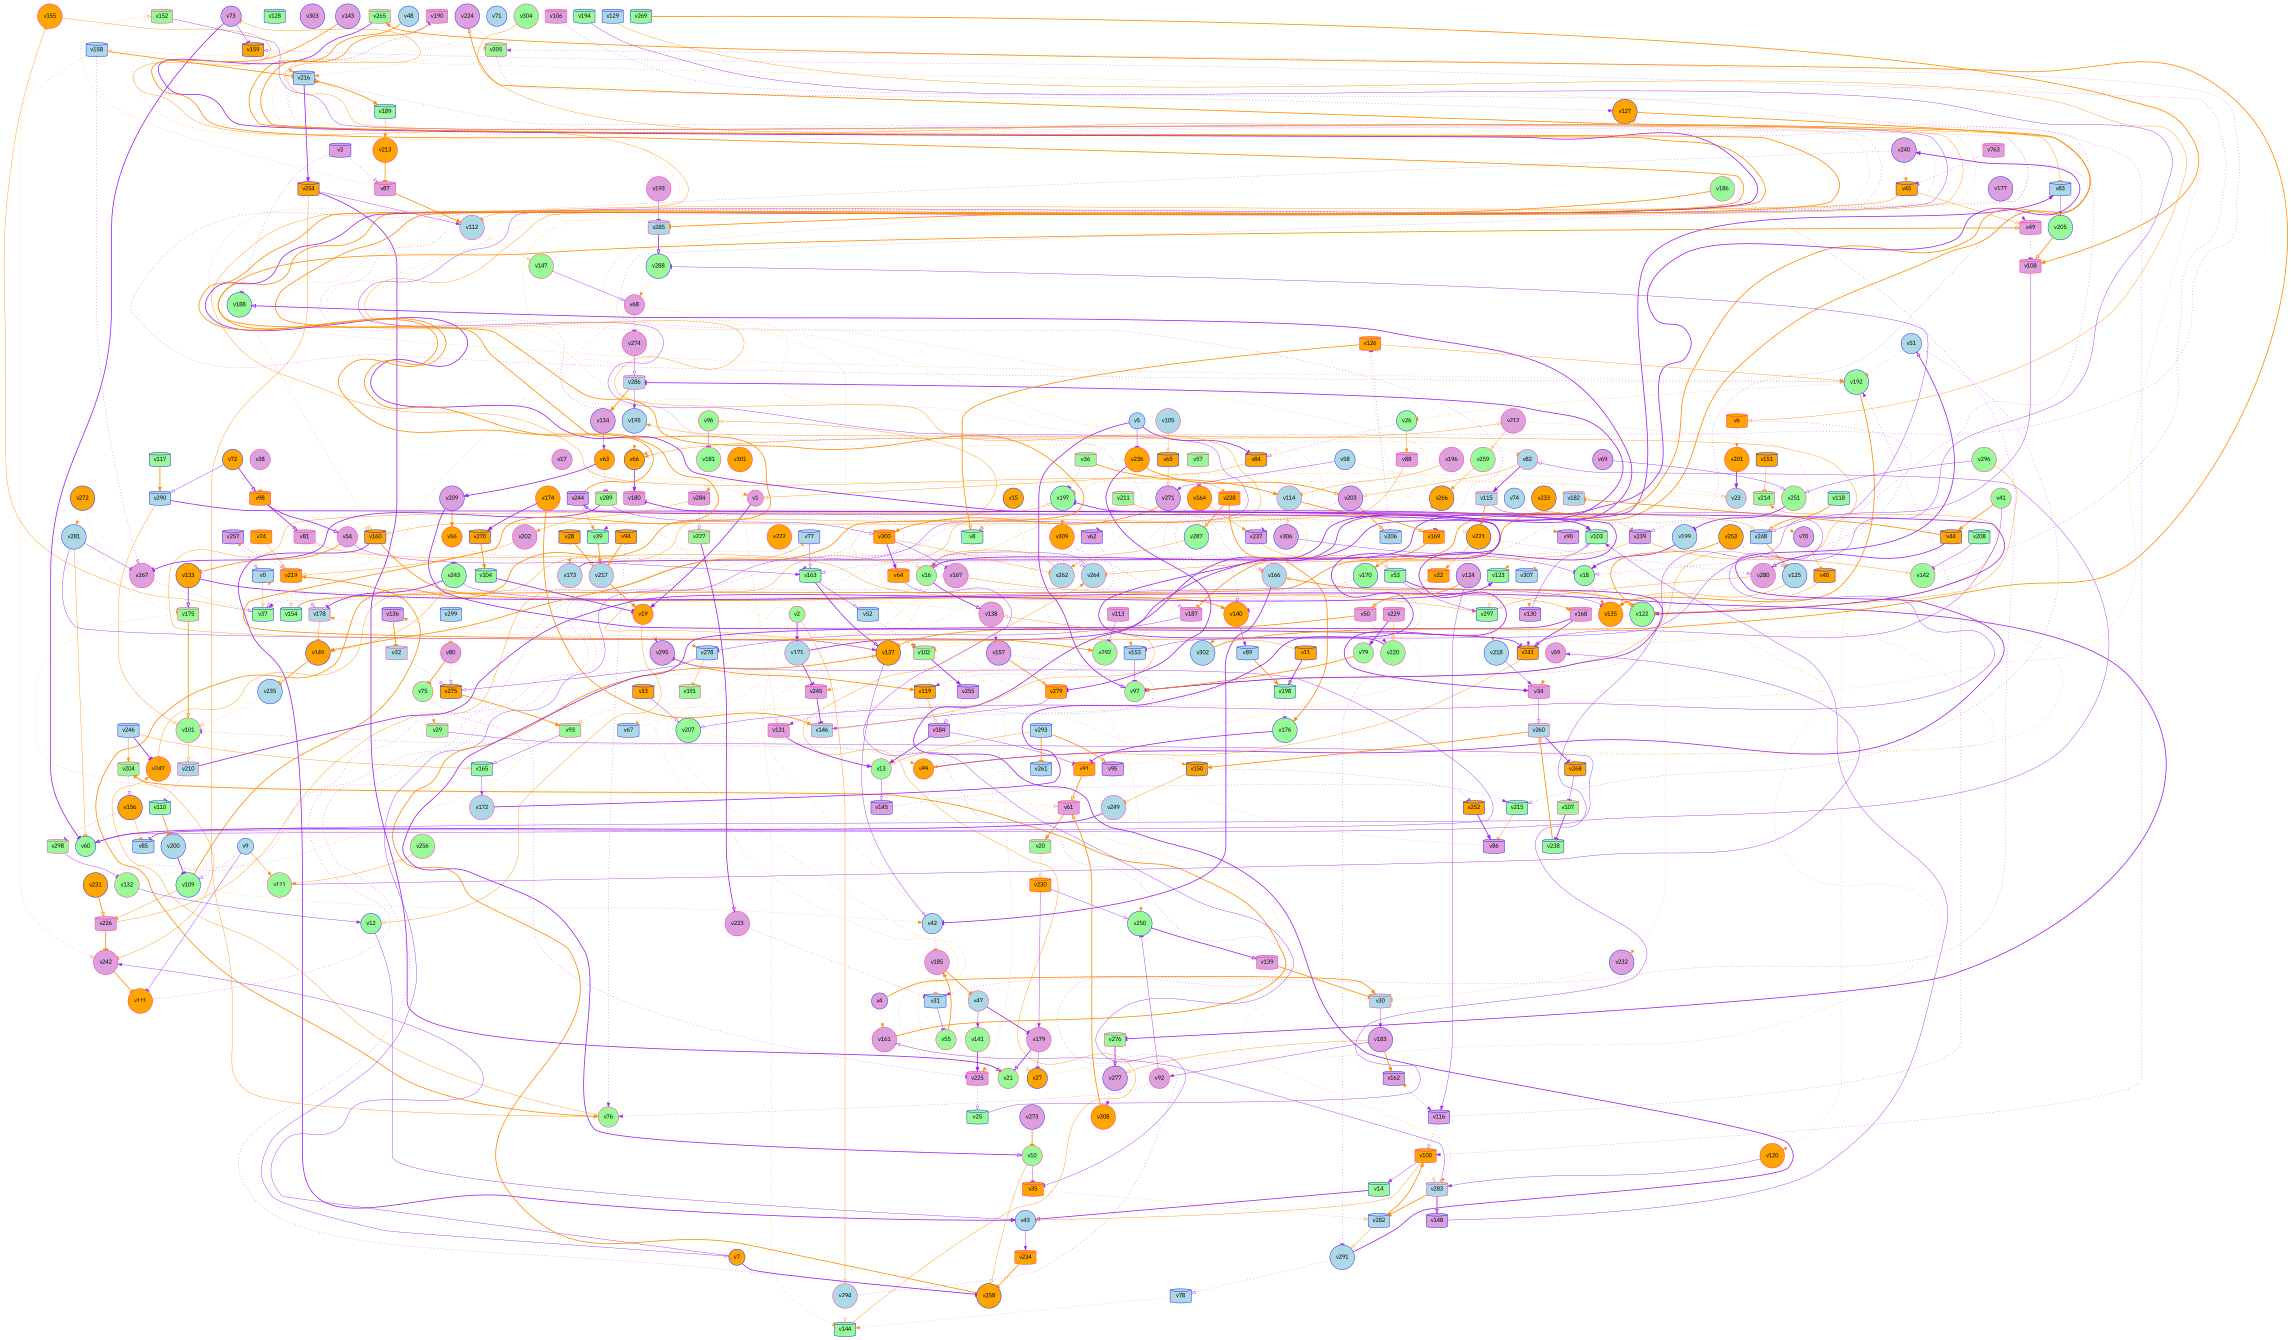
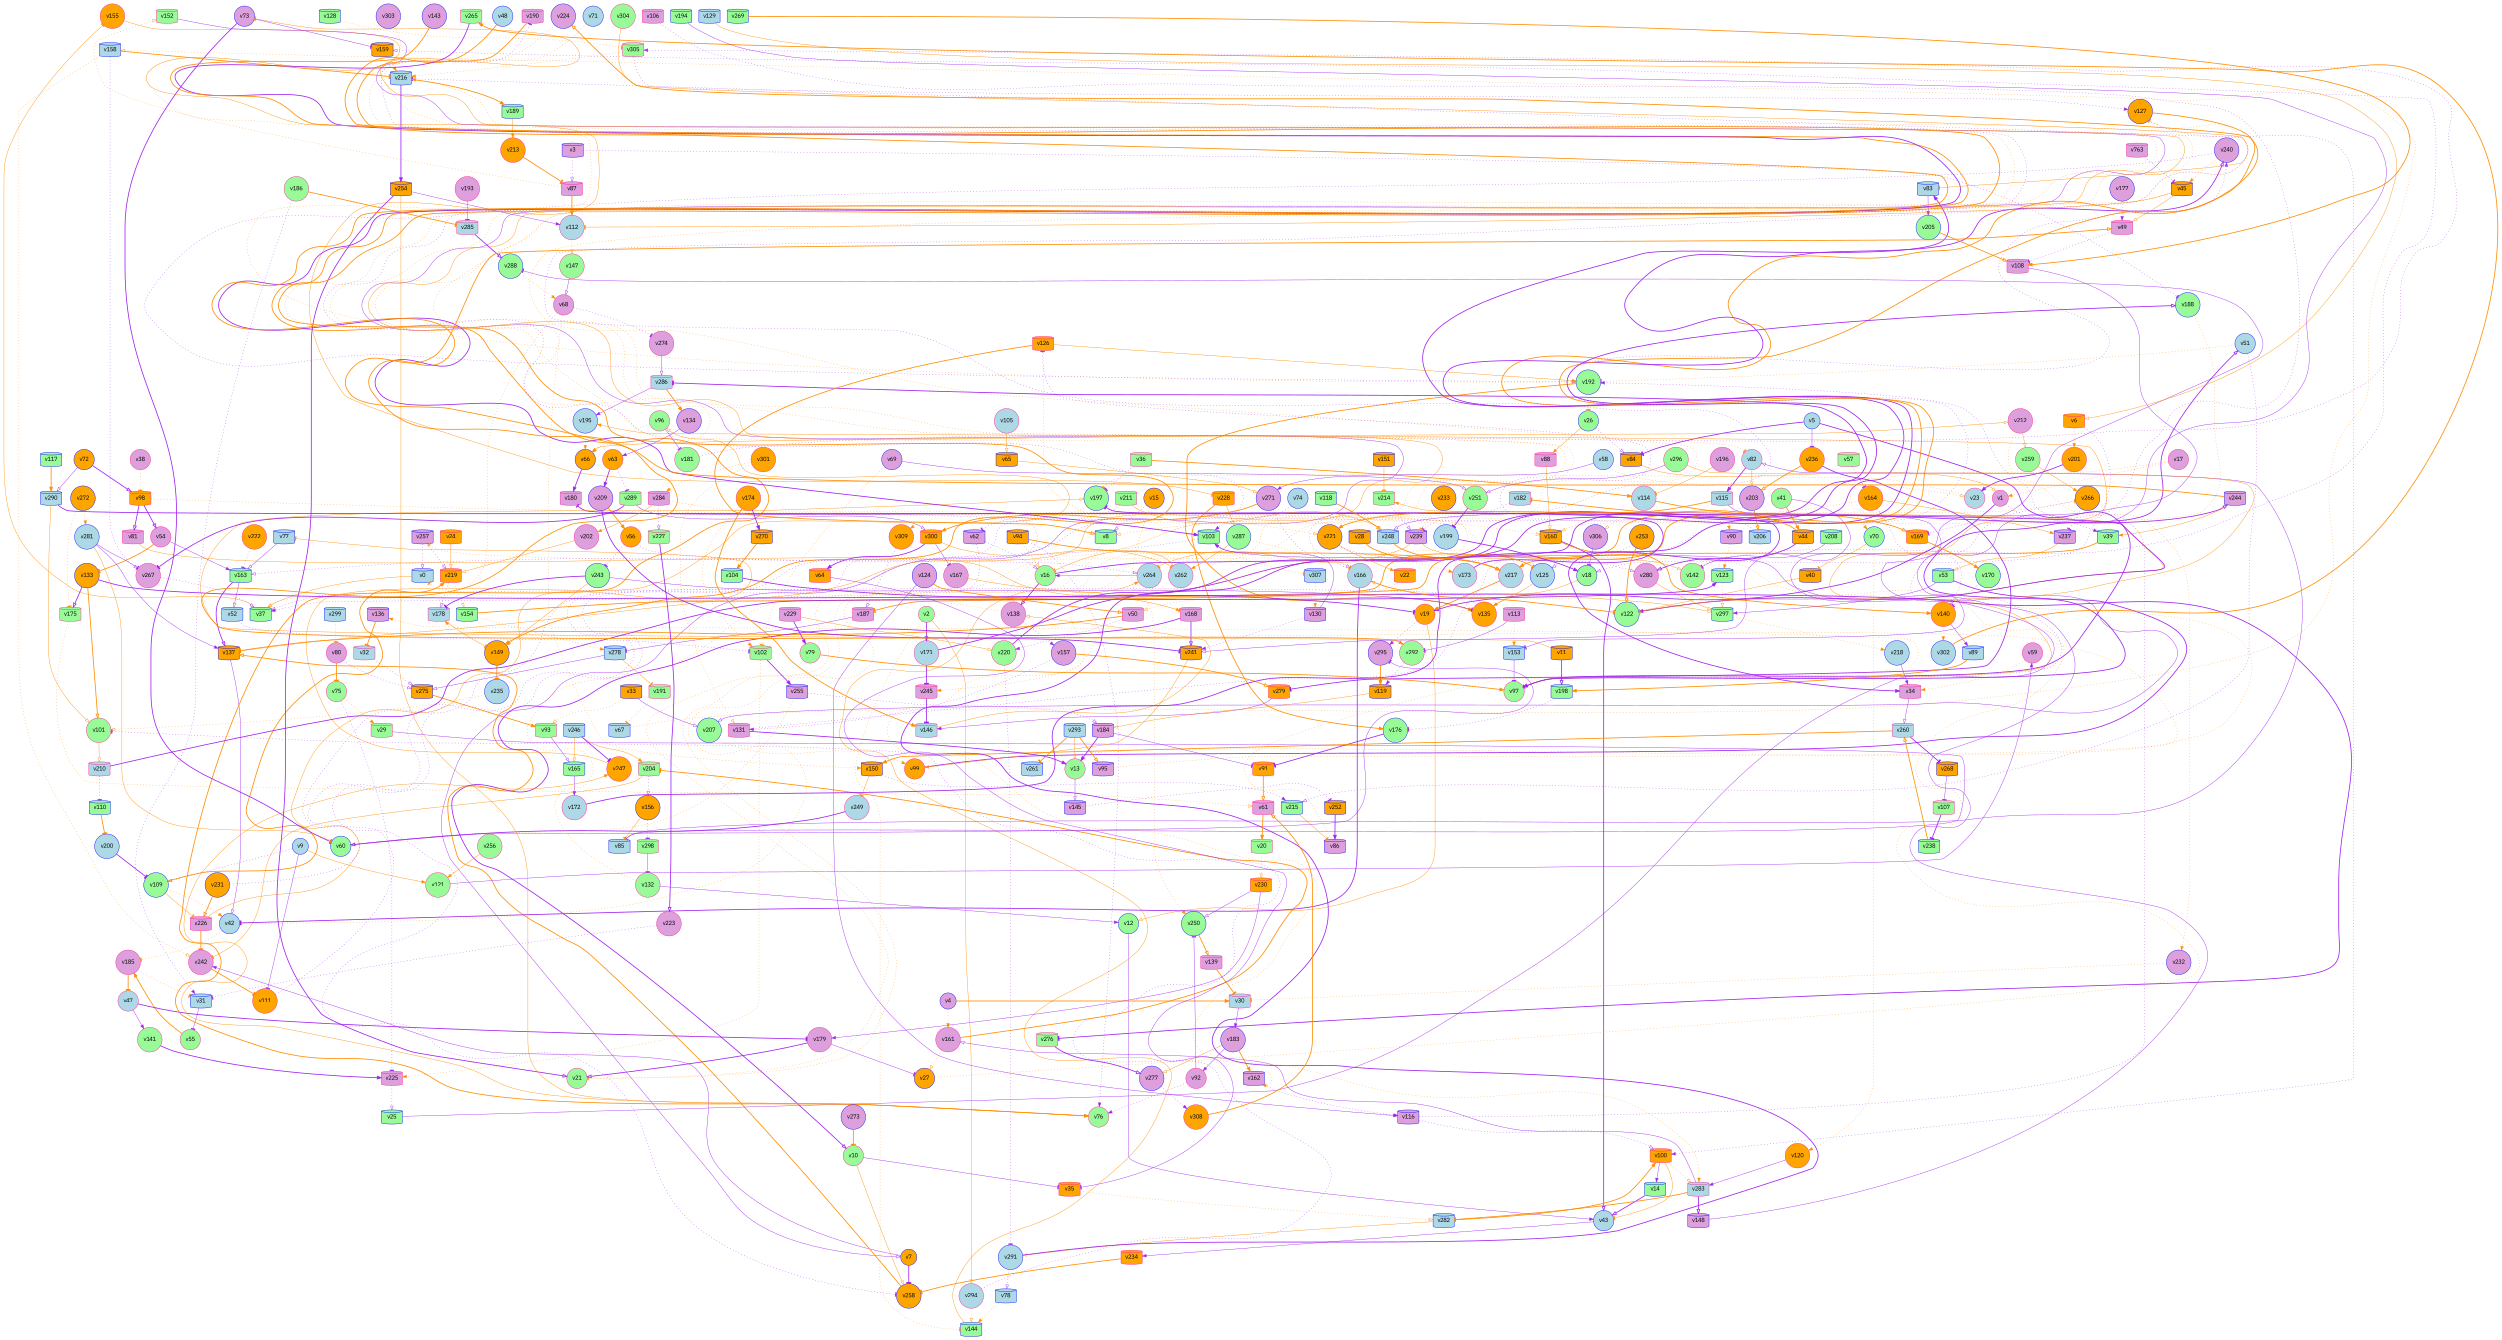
(1215, 515) -> (1228, 509)
(1804, 537) -> (1874, 537)
(888, 653) -> (229, 653)
(188, 668) -> (93, 651)
(1202, 943) -> (1203, 943)
